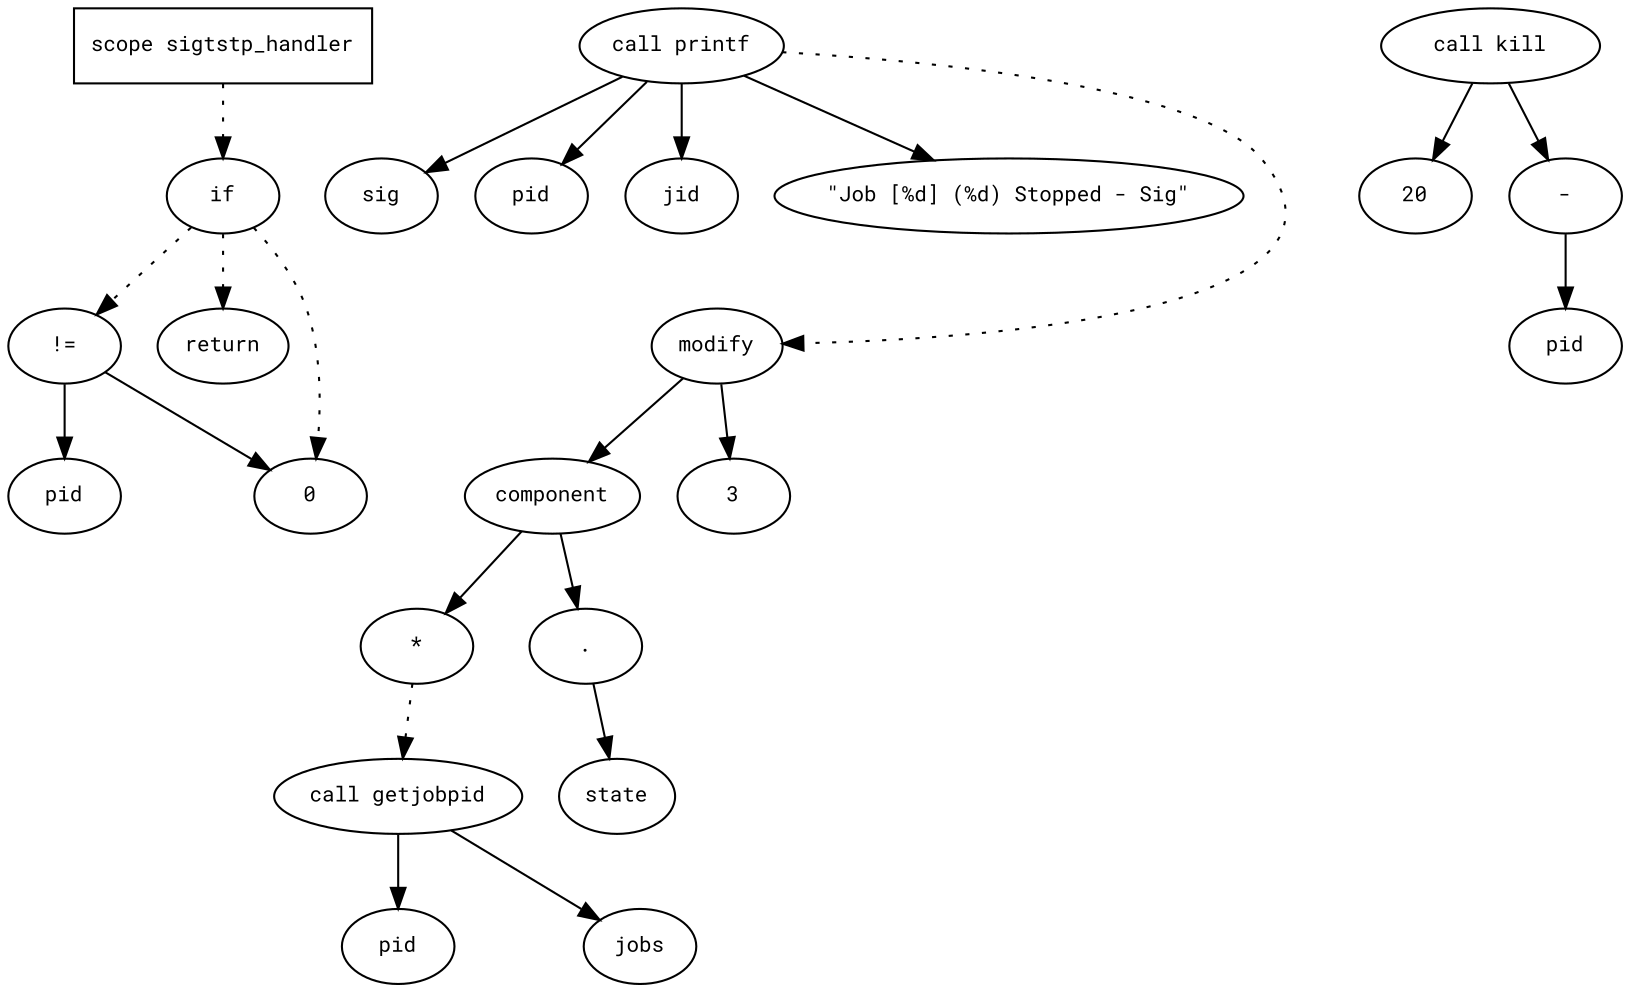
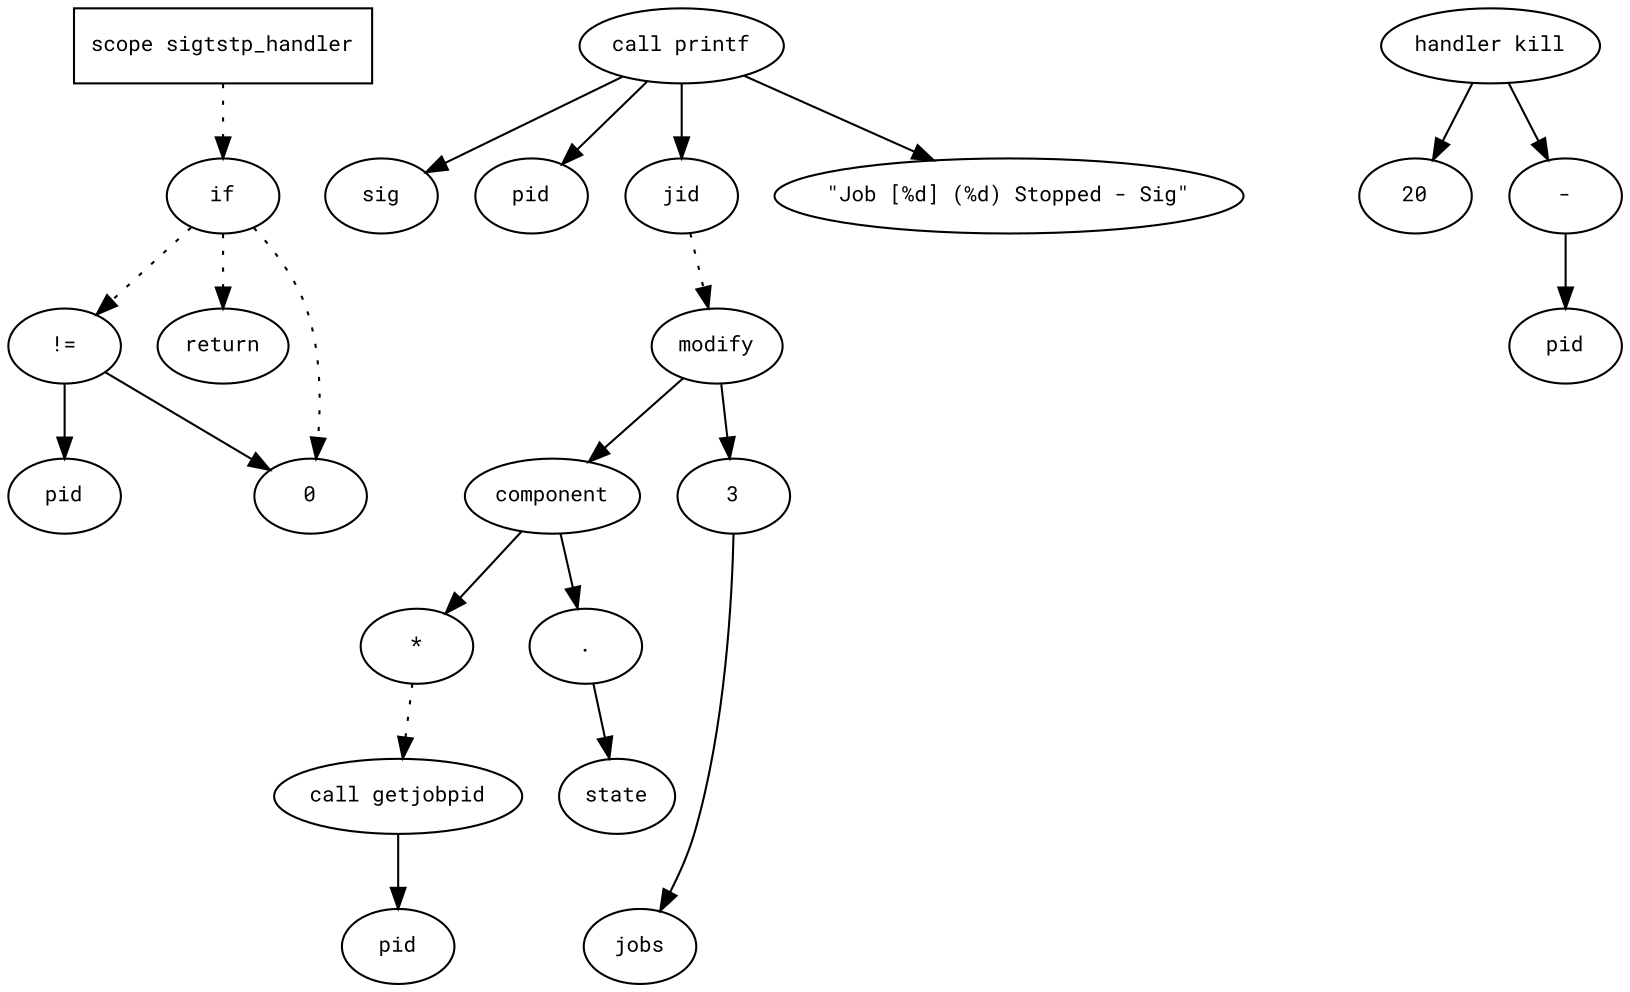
(1491, 46) -> (1491, 46)
(1279, 197) -> (697, 260)
(516, 870) -> (719, 716)
